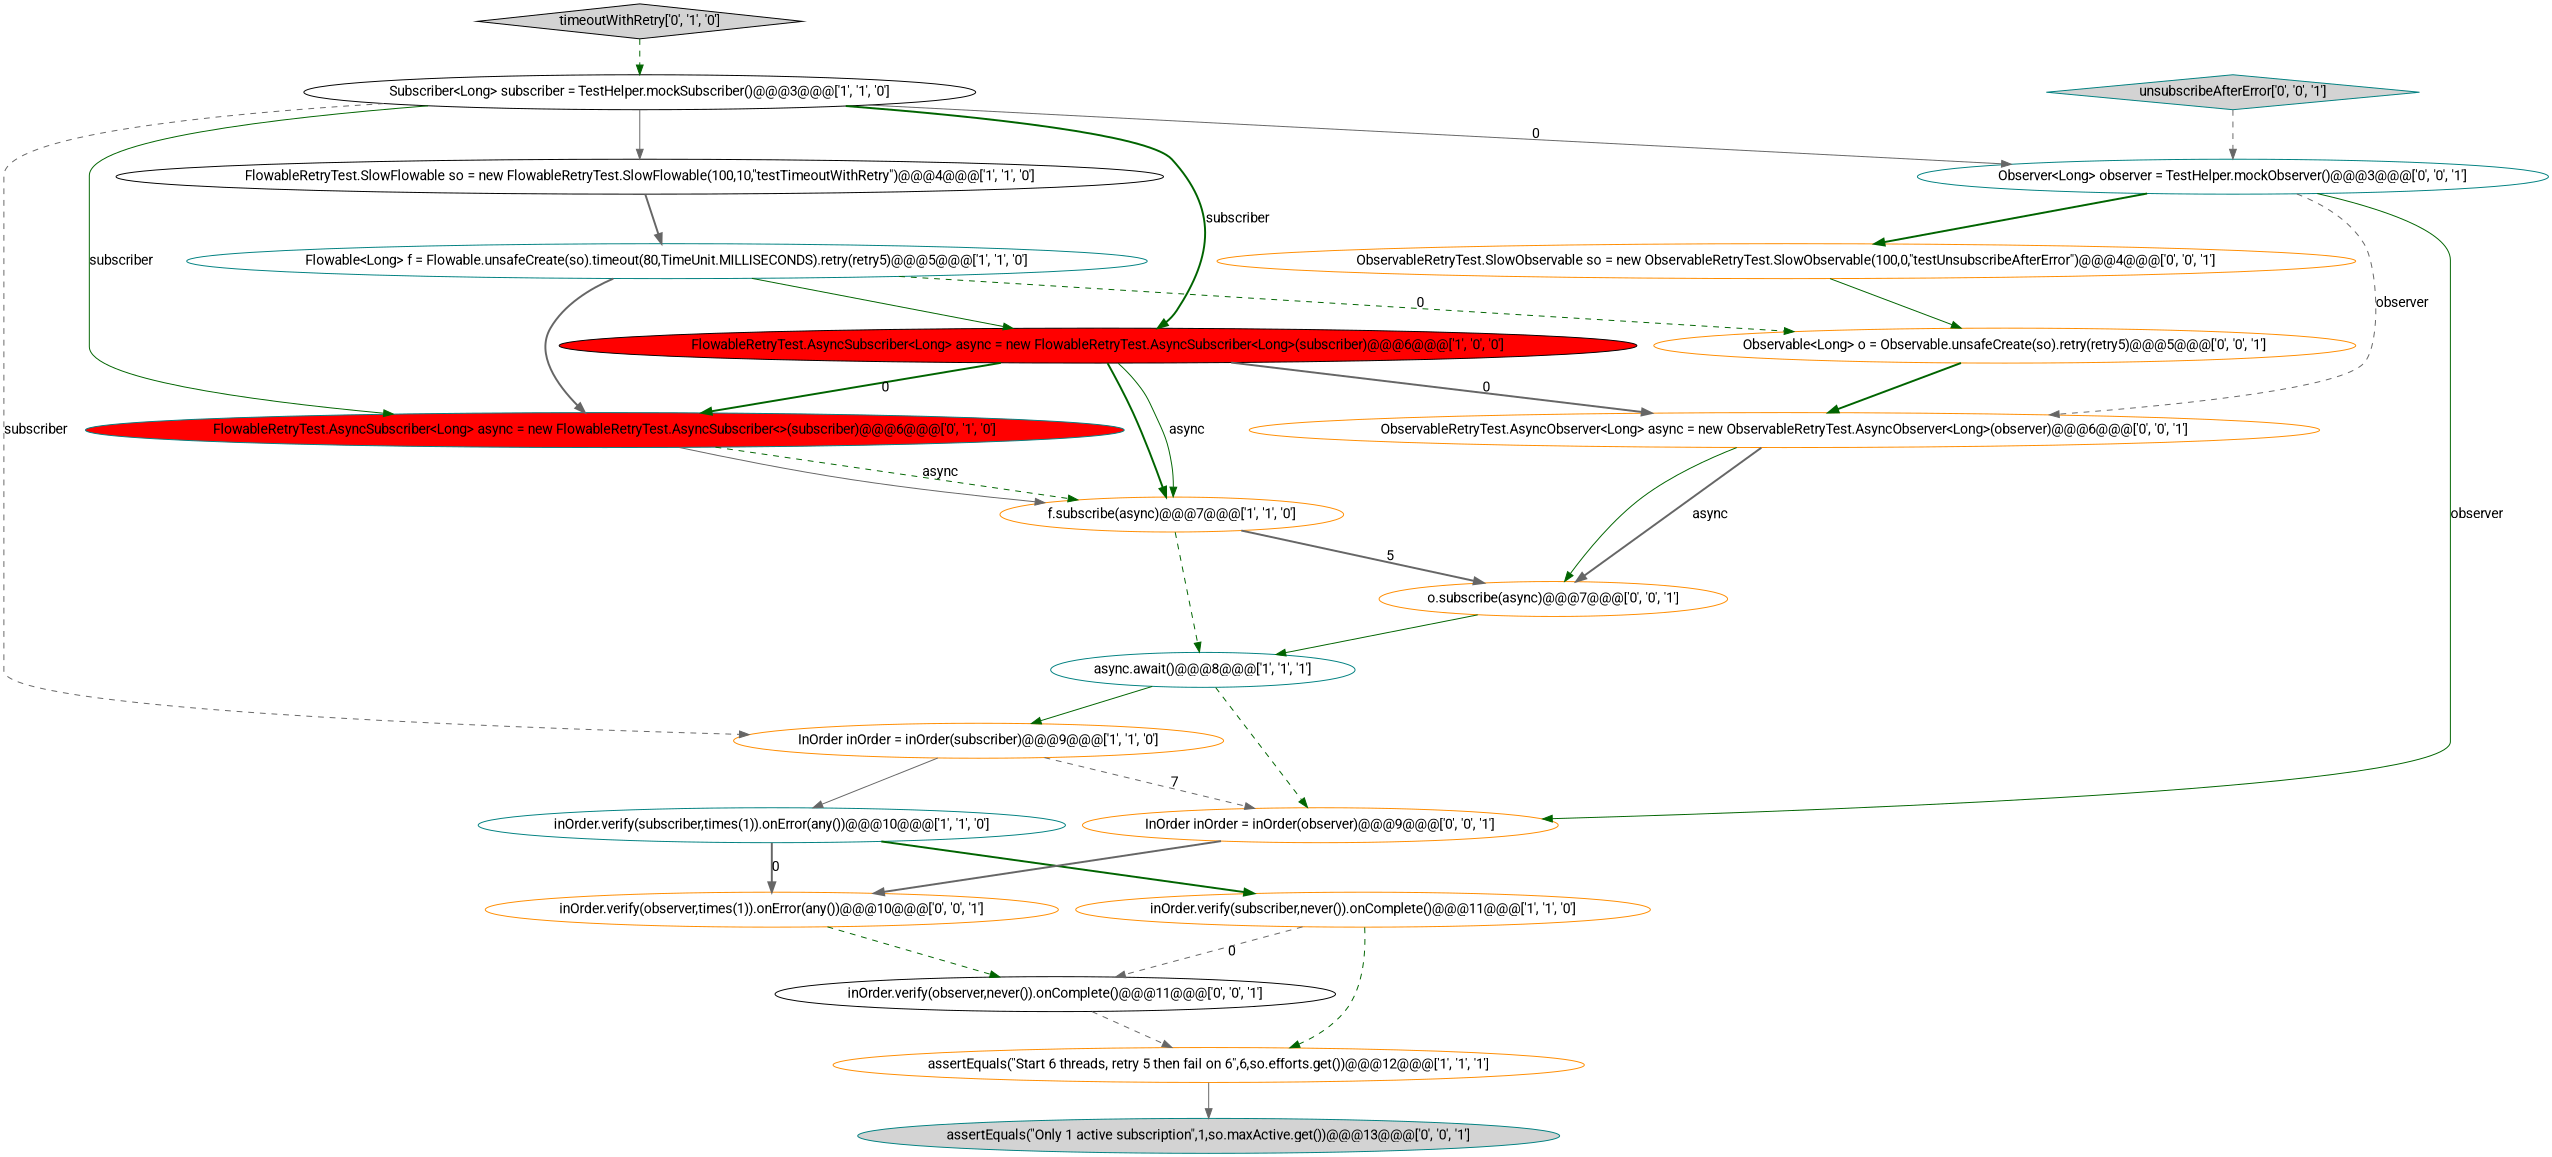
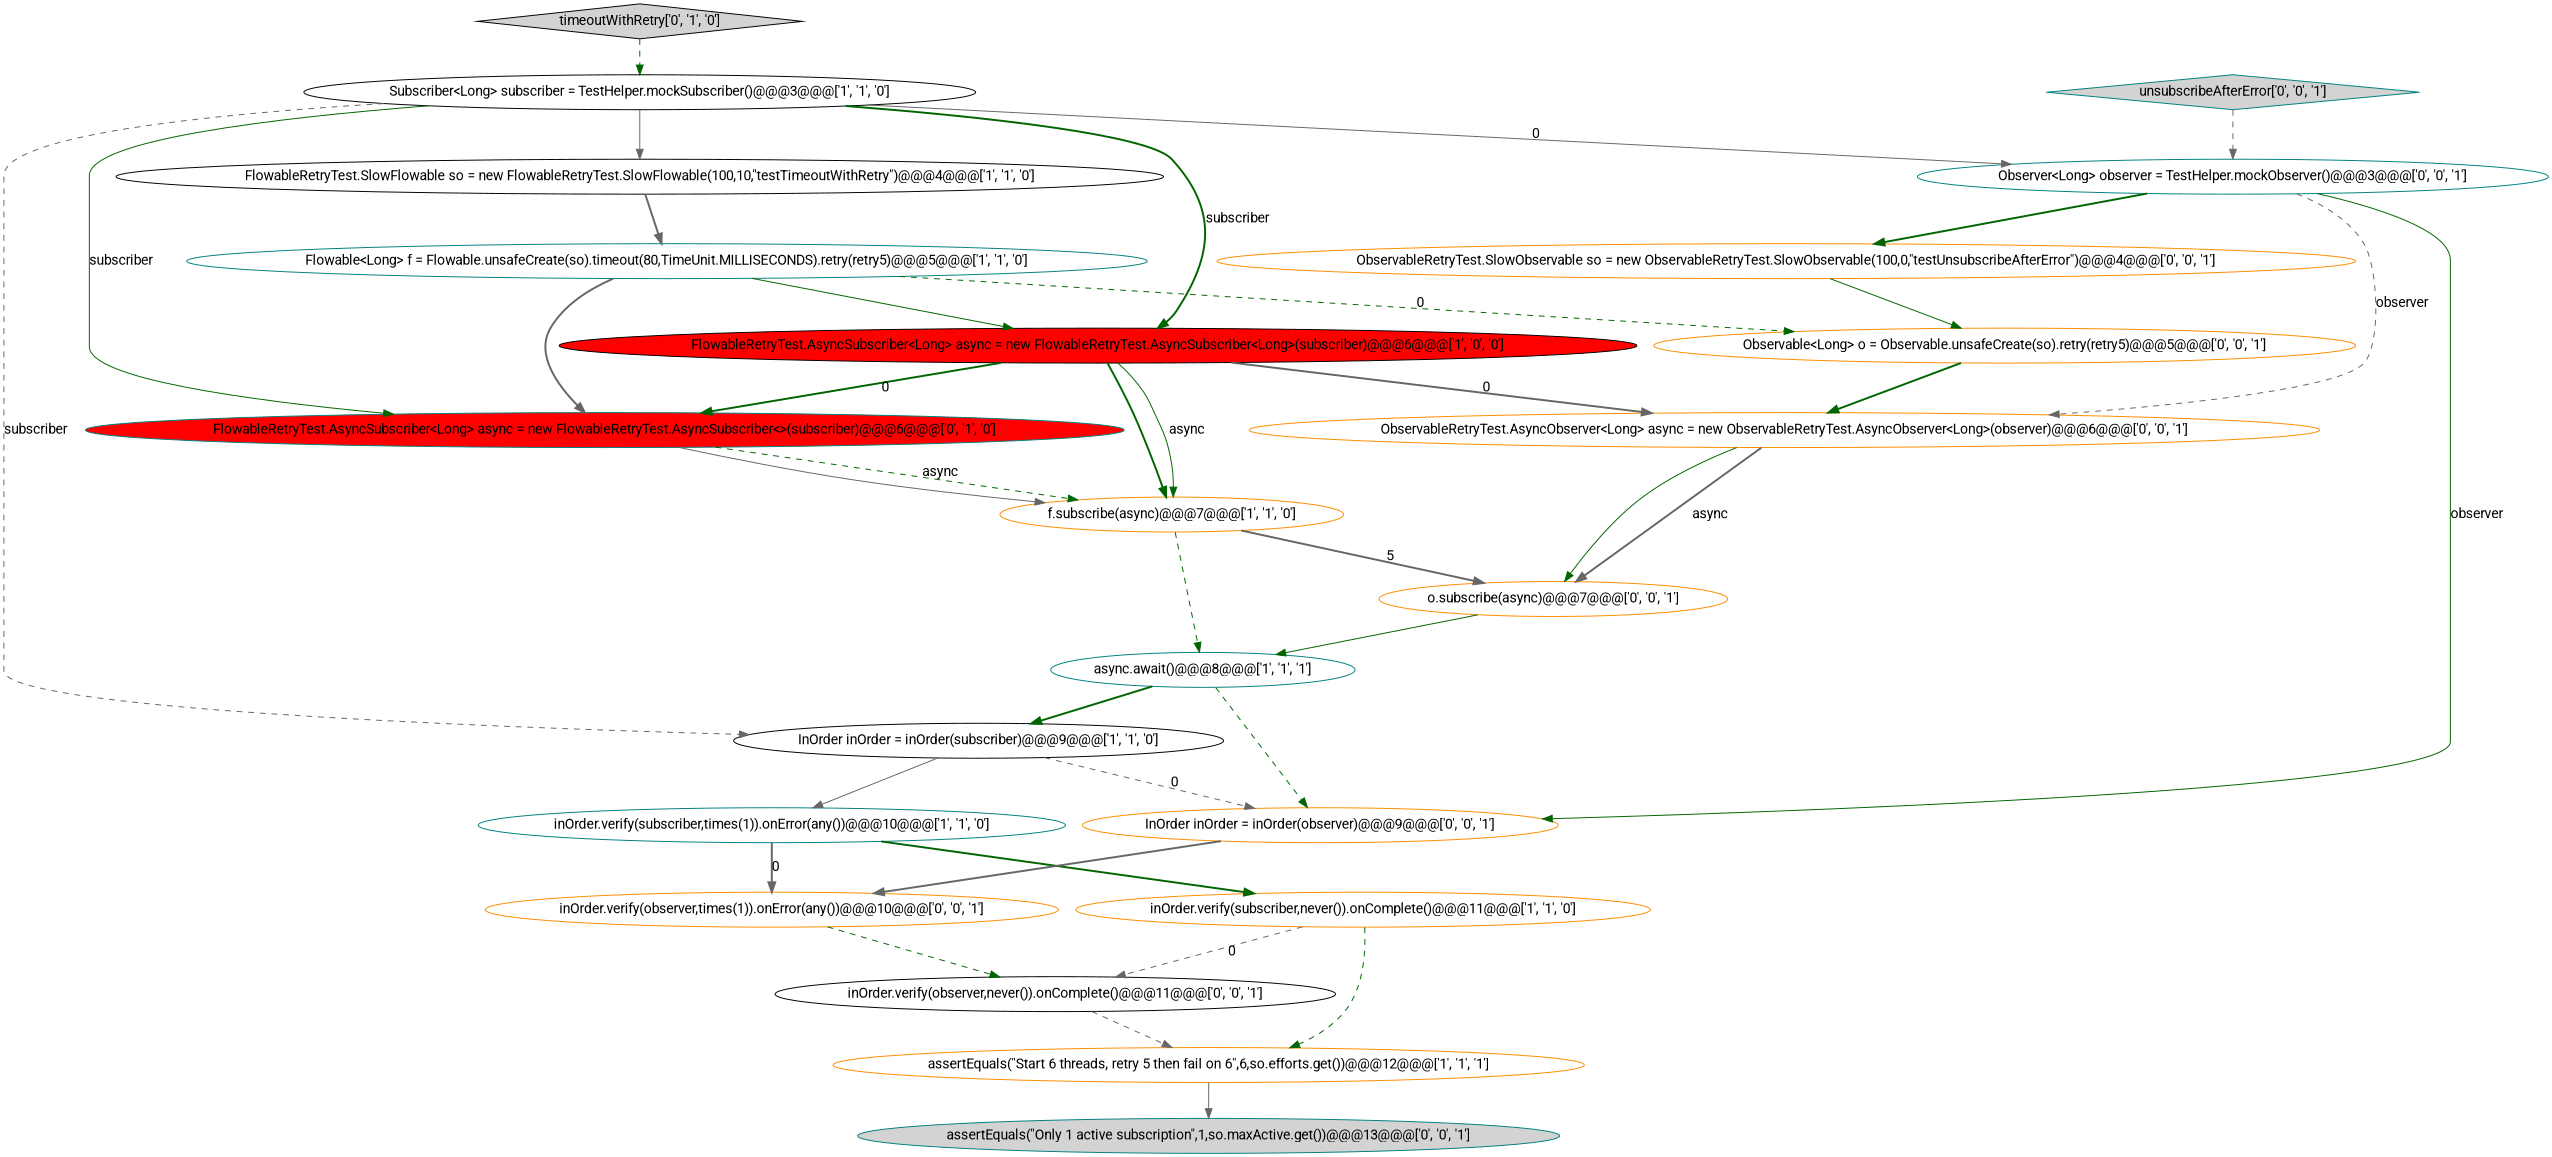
(1097, 703) -> (1097, 703)
(979, 741) -> (979, 741)
(1175, 783) -> (1175, 783)
